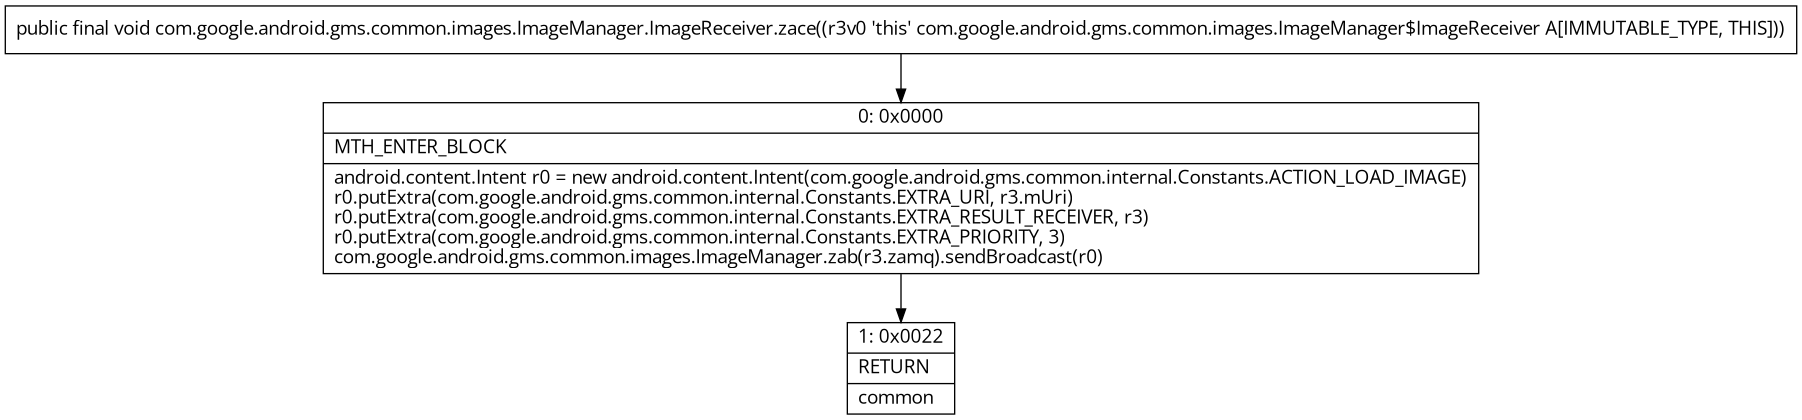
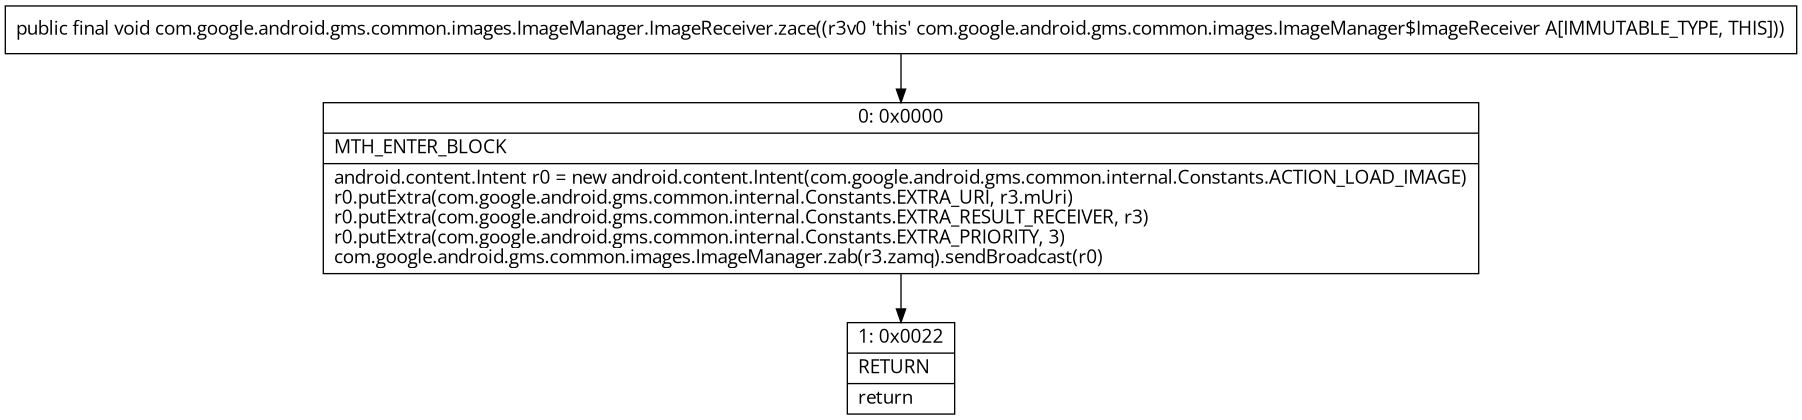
(896, 398) -> (886, 398)
